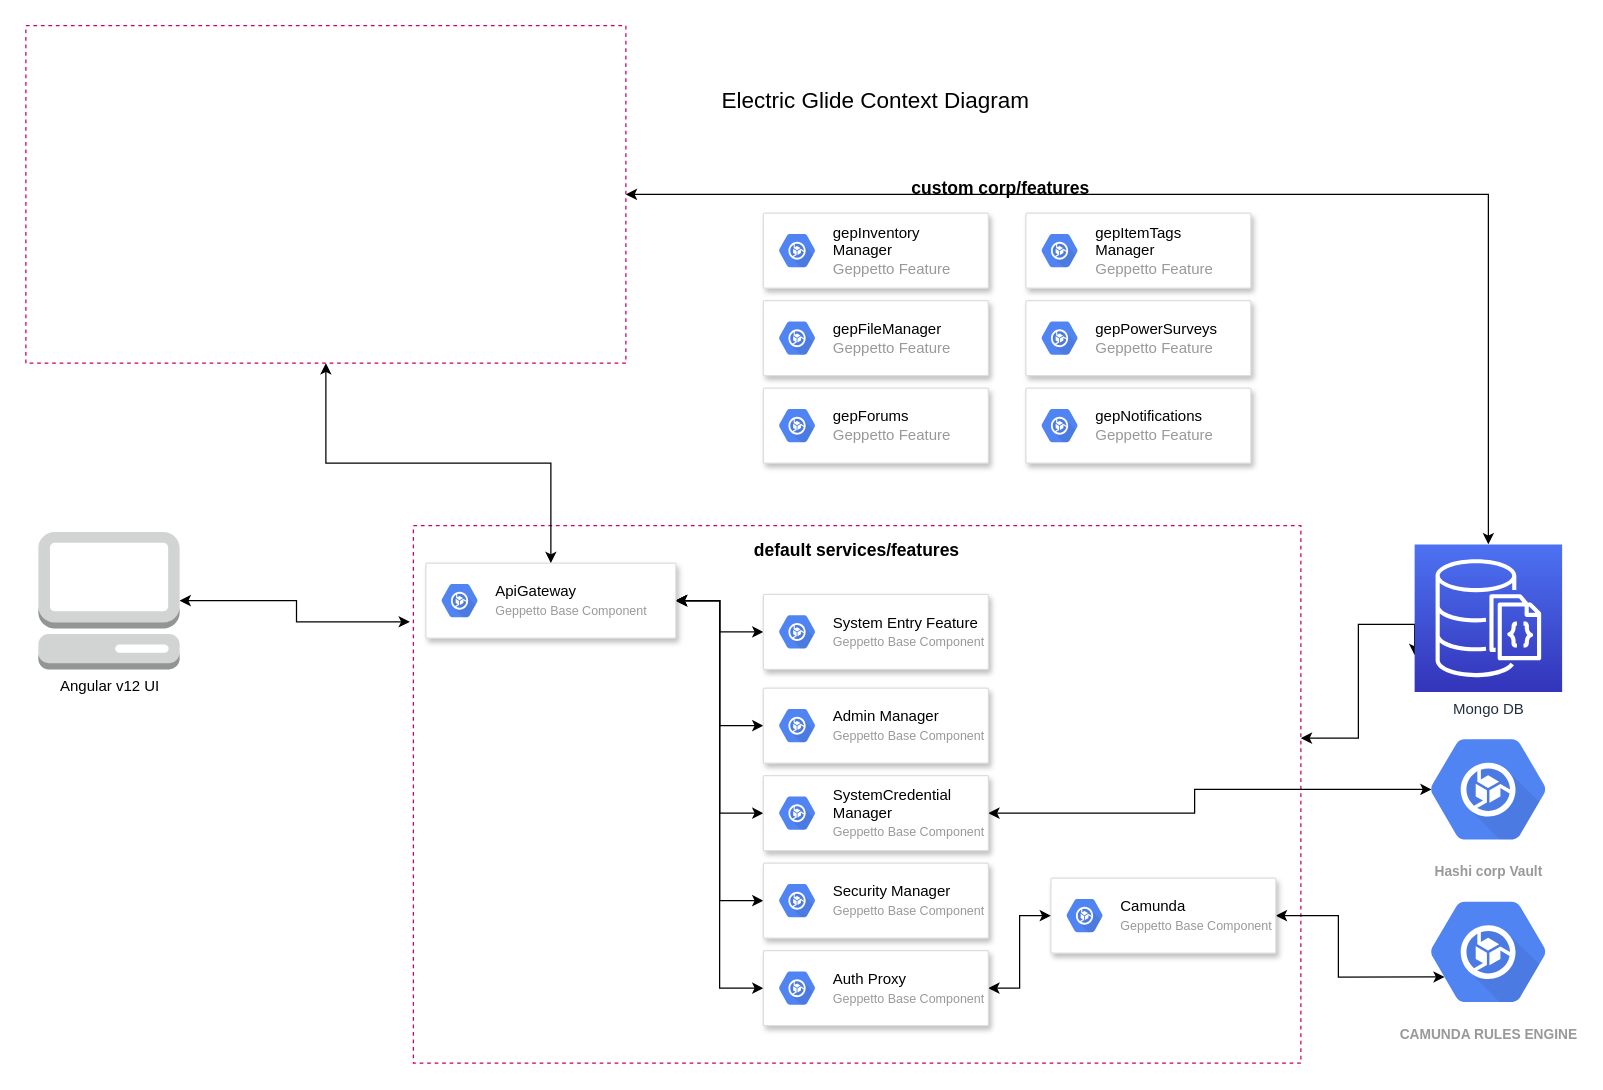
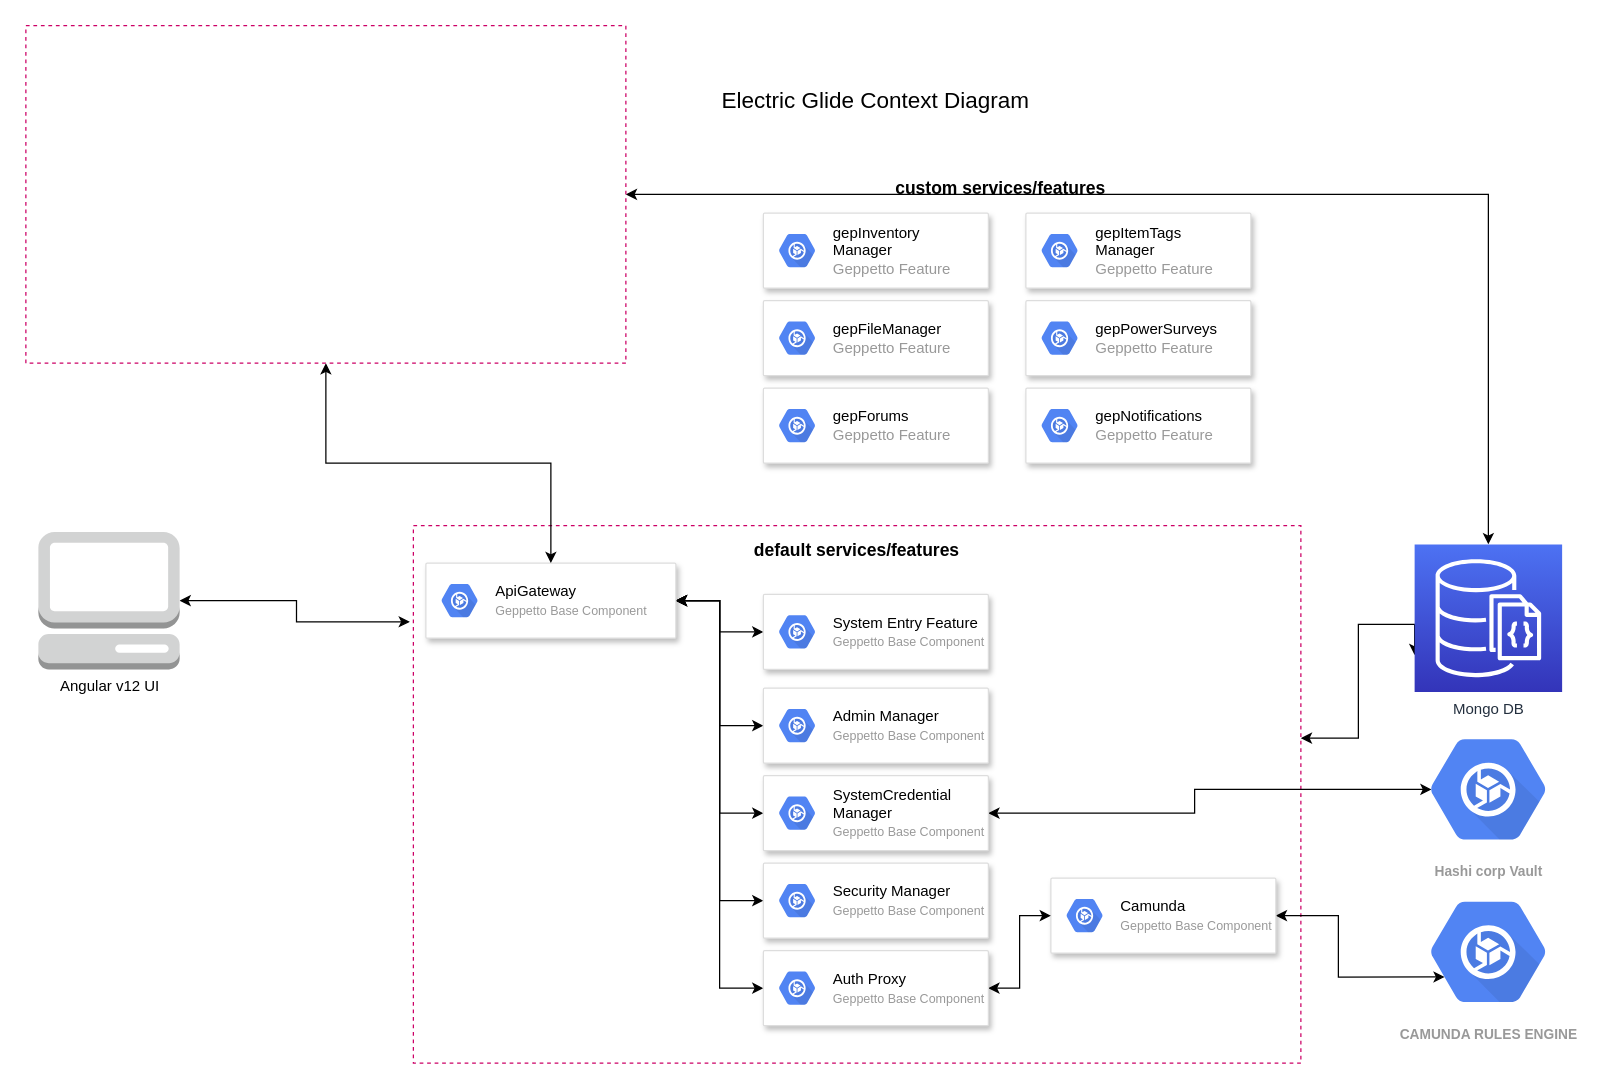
(1001, 188) -> (1001, 188)
